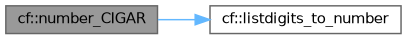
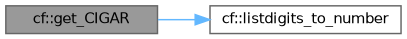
(82, 20) -> (82, 20)
